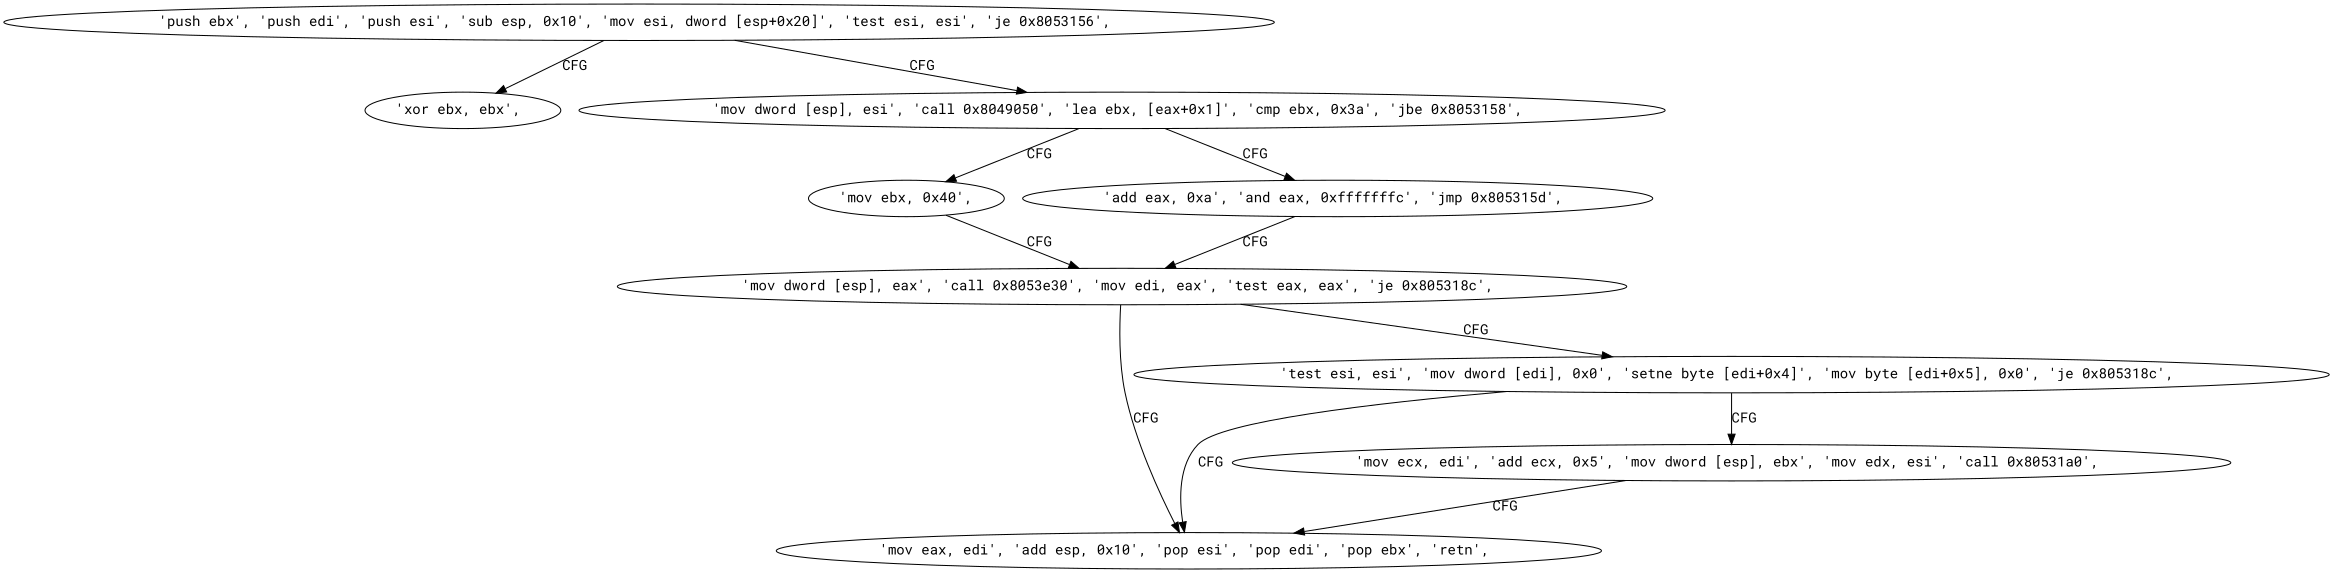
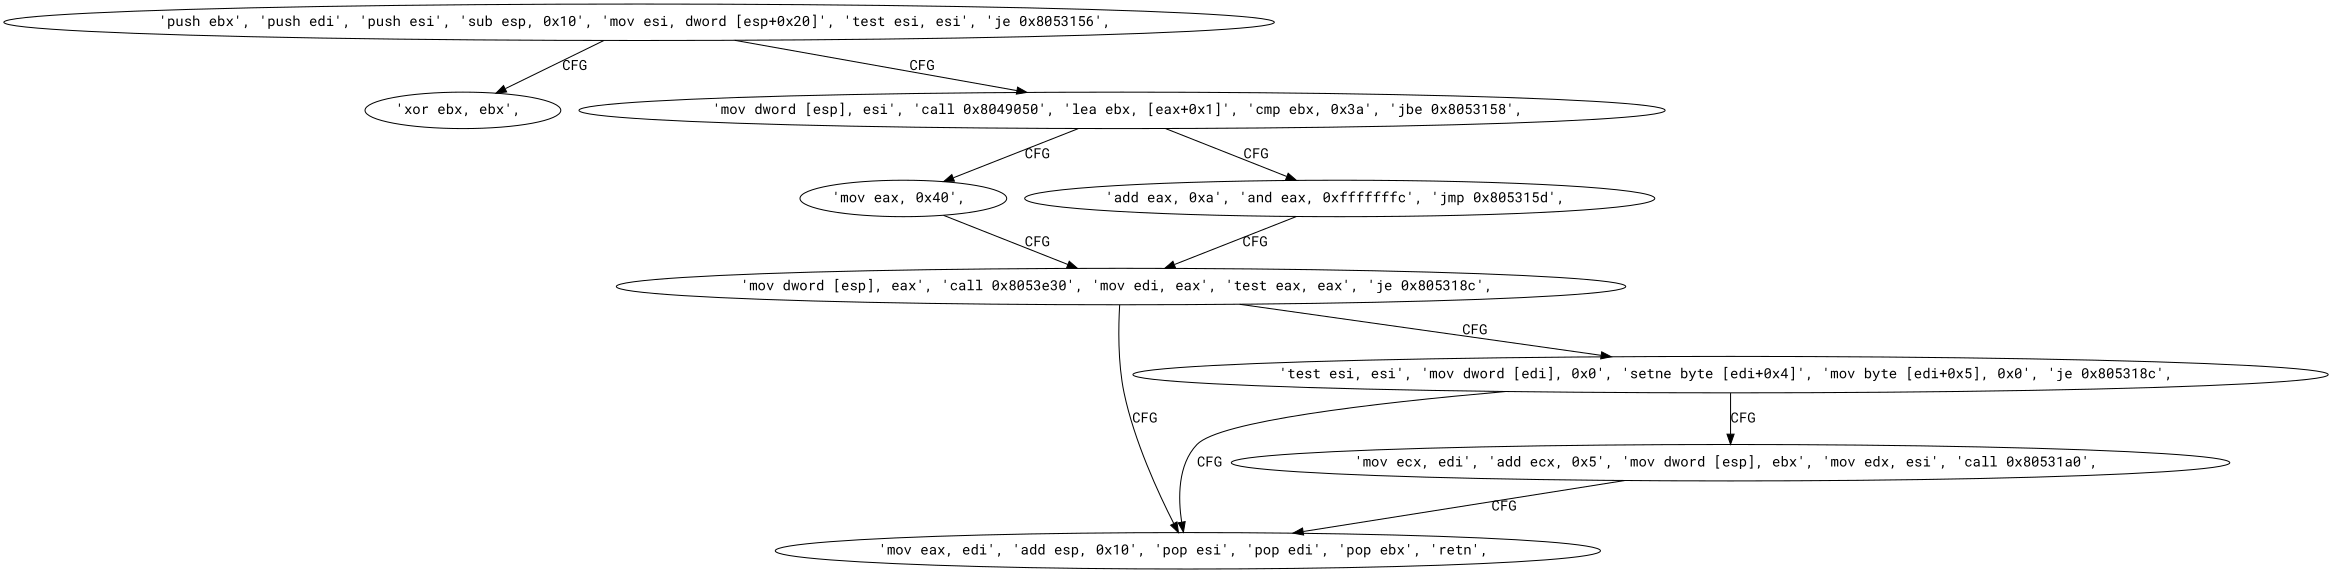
(906, 198) -> (903, 198)
